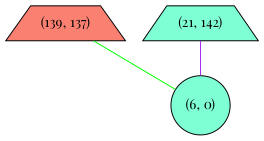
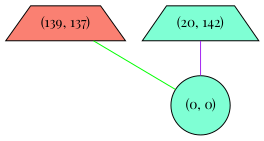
(201, 23) -> (201, 23)
(201, 105) -> (201, 105)
